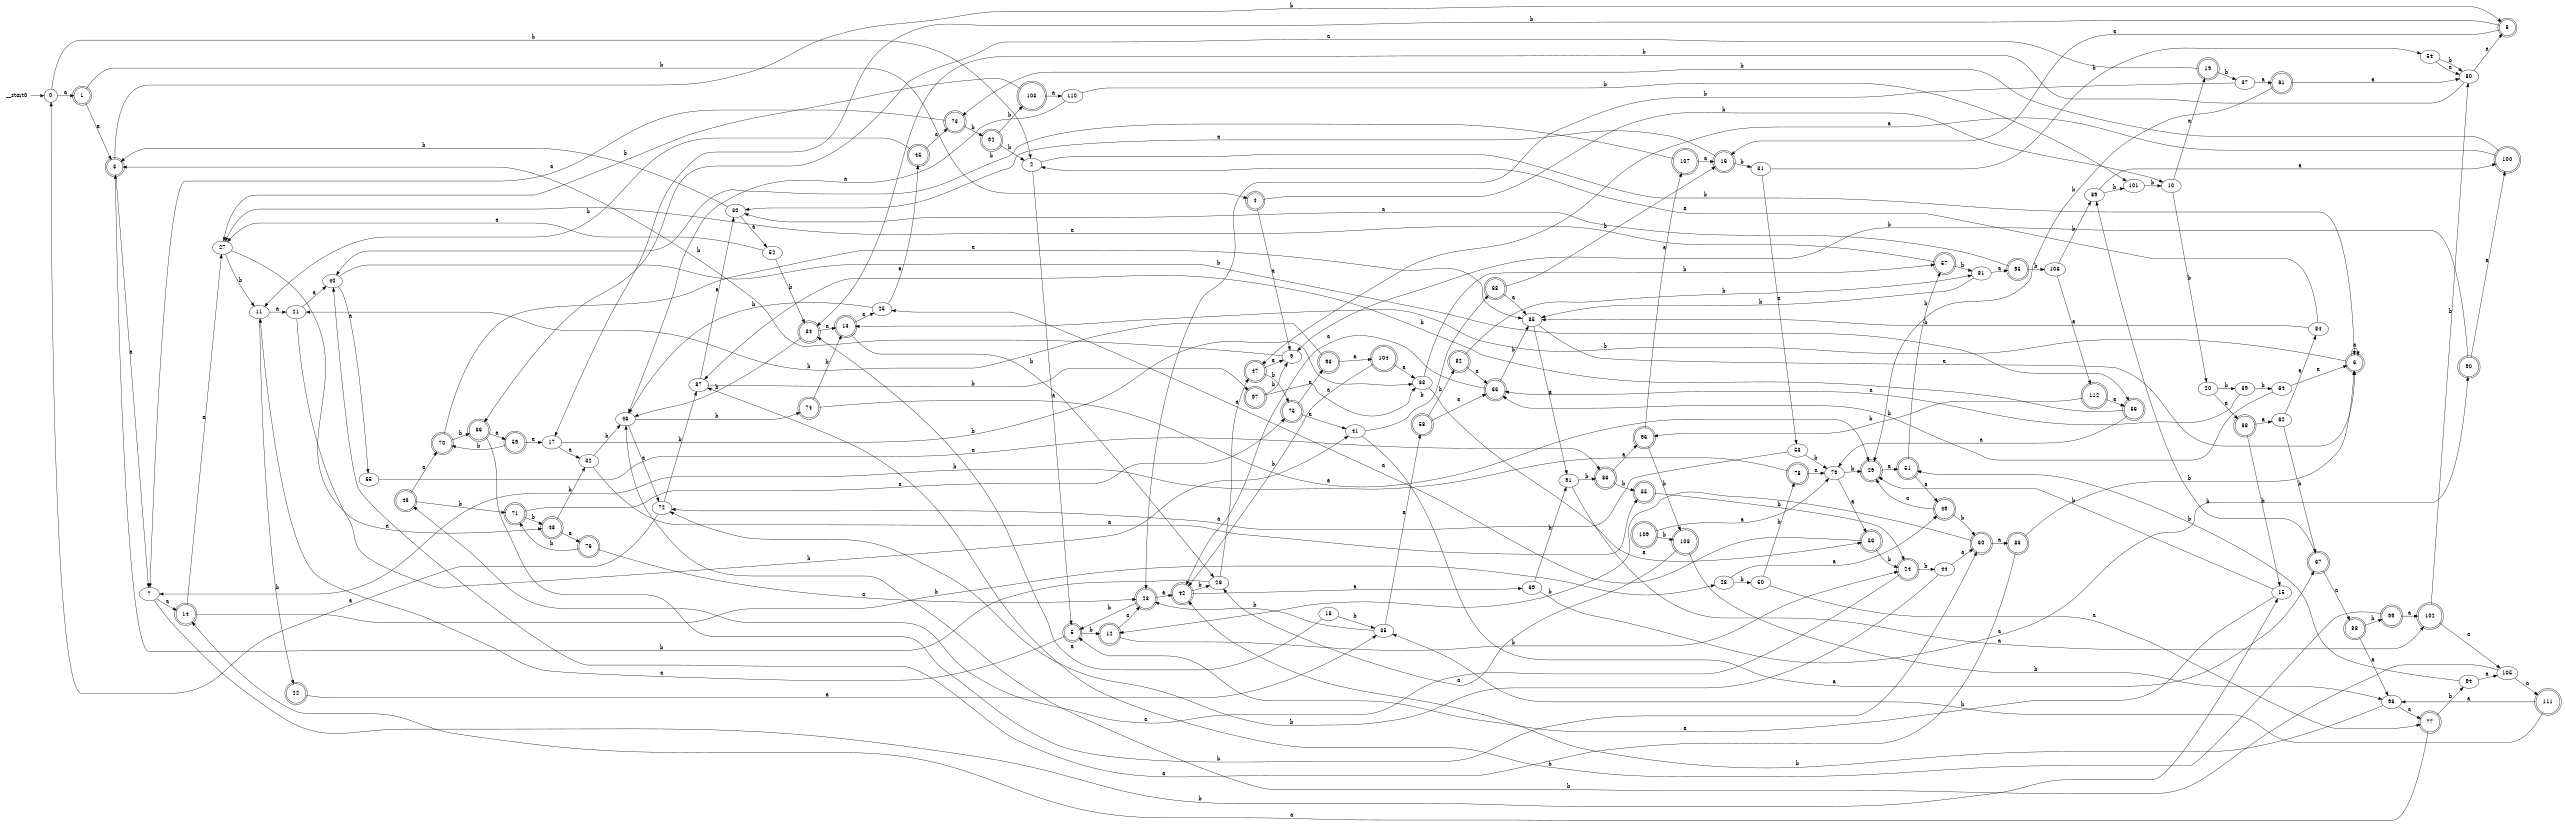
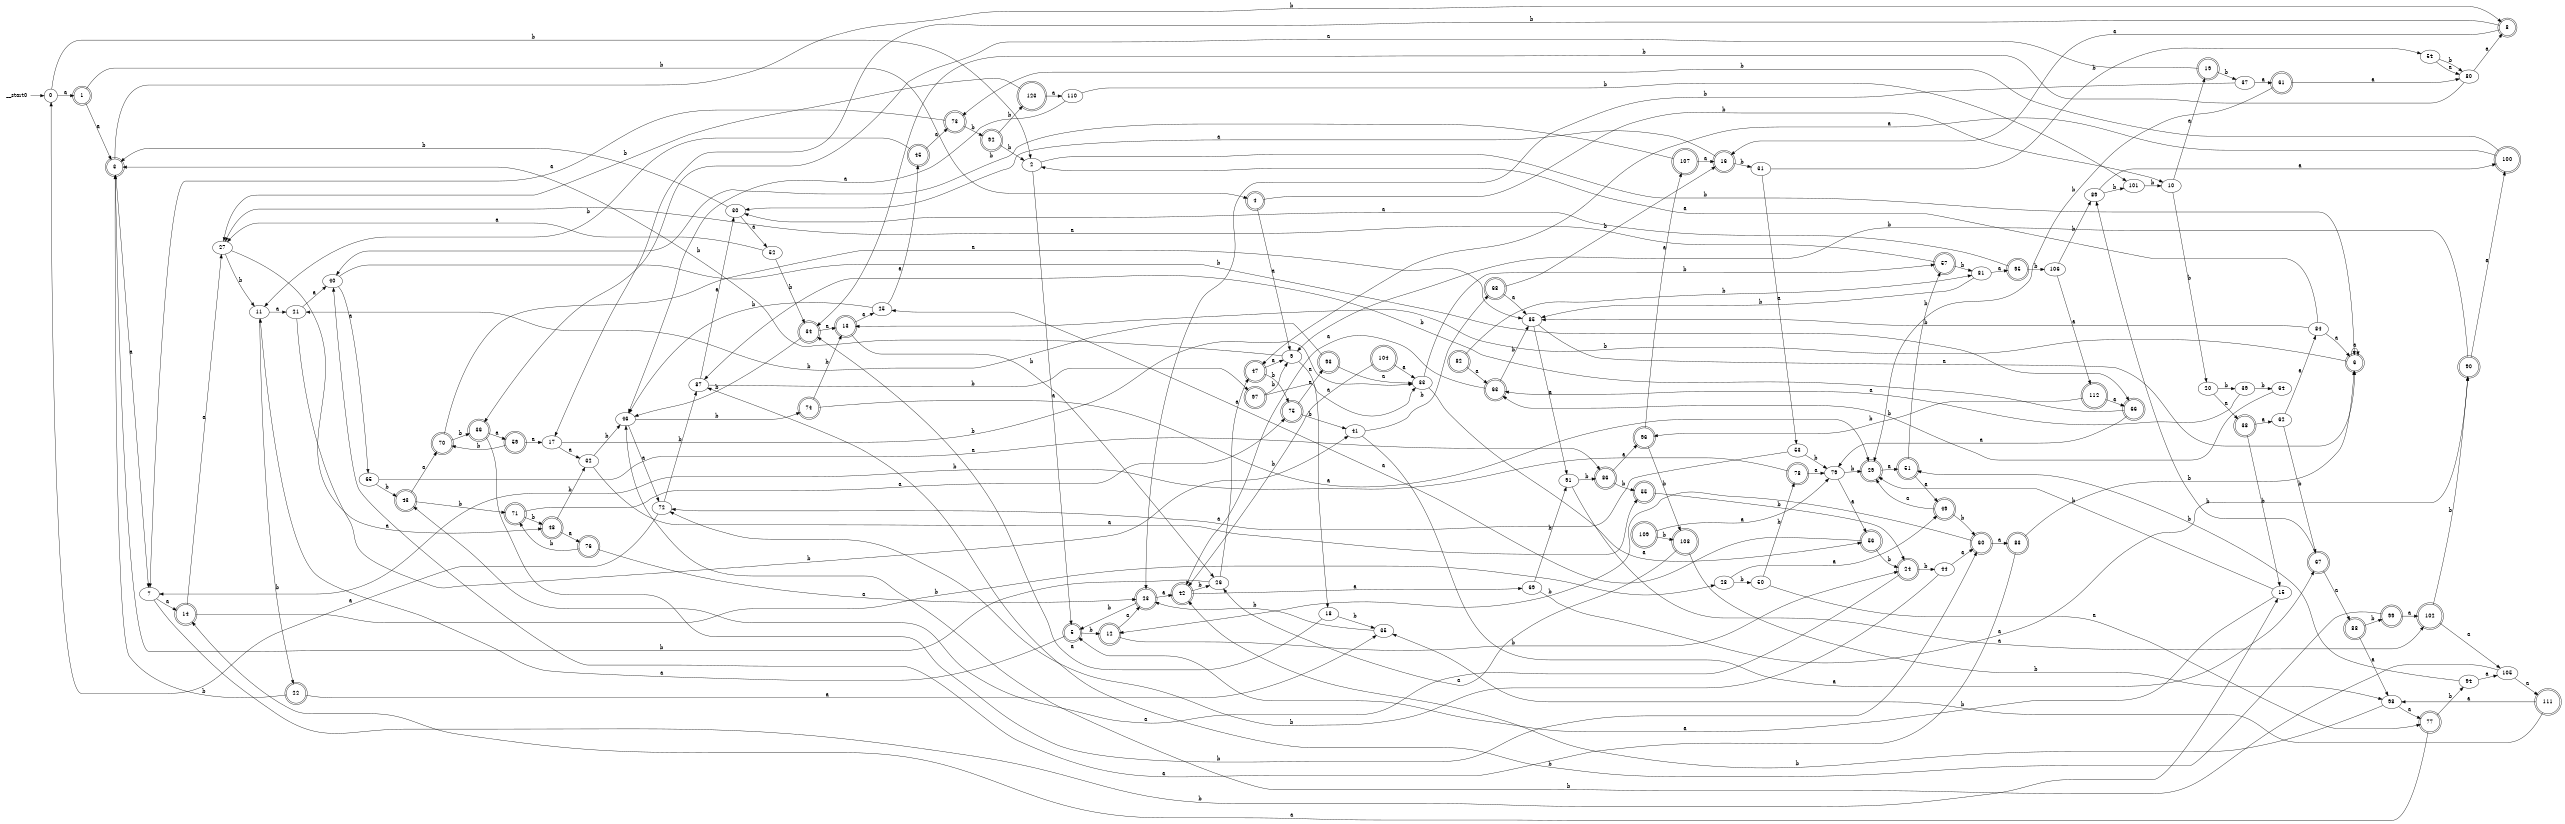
(1032, 96) -> (1032, 96)
(2450, 346) -> (2455, 493)
(1353, 361) -> (1372, 380)
(2317, 376) -> (2337, 343)
(1310, 415) -> (1310, 415)
(1422, 425) -> none
none -> (1318, 480)
none -> (385, 490)
none -> (118, 502)
